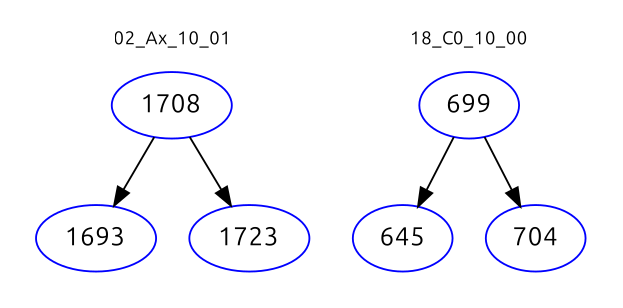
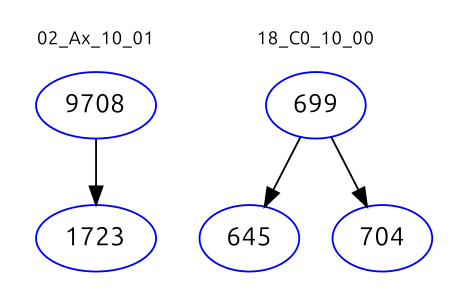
(172, 105) -> (96, 105)
(96, 238) -> none
